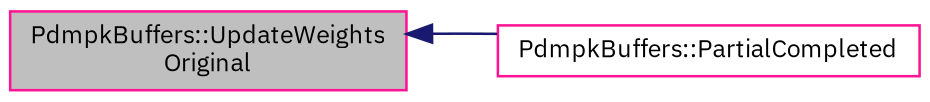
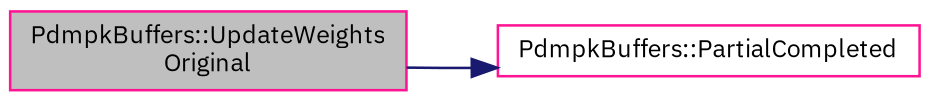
(465, 34) -> (439, 68)
